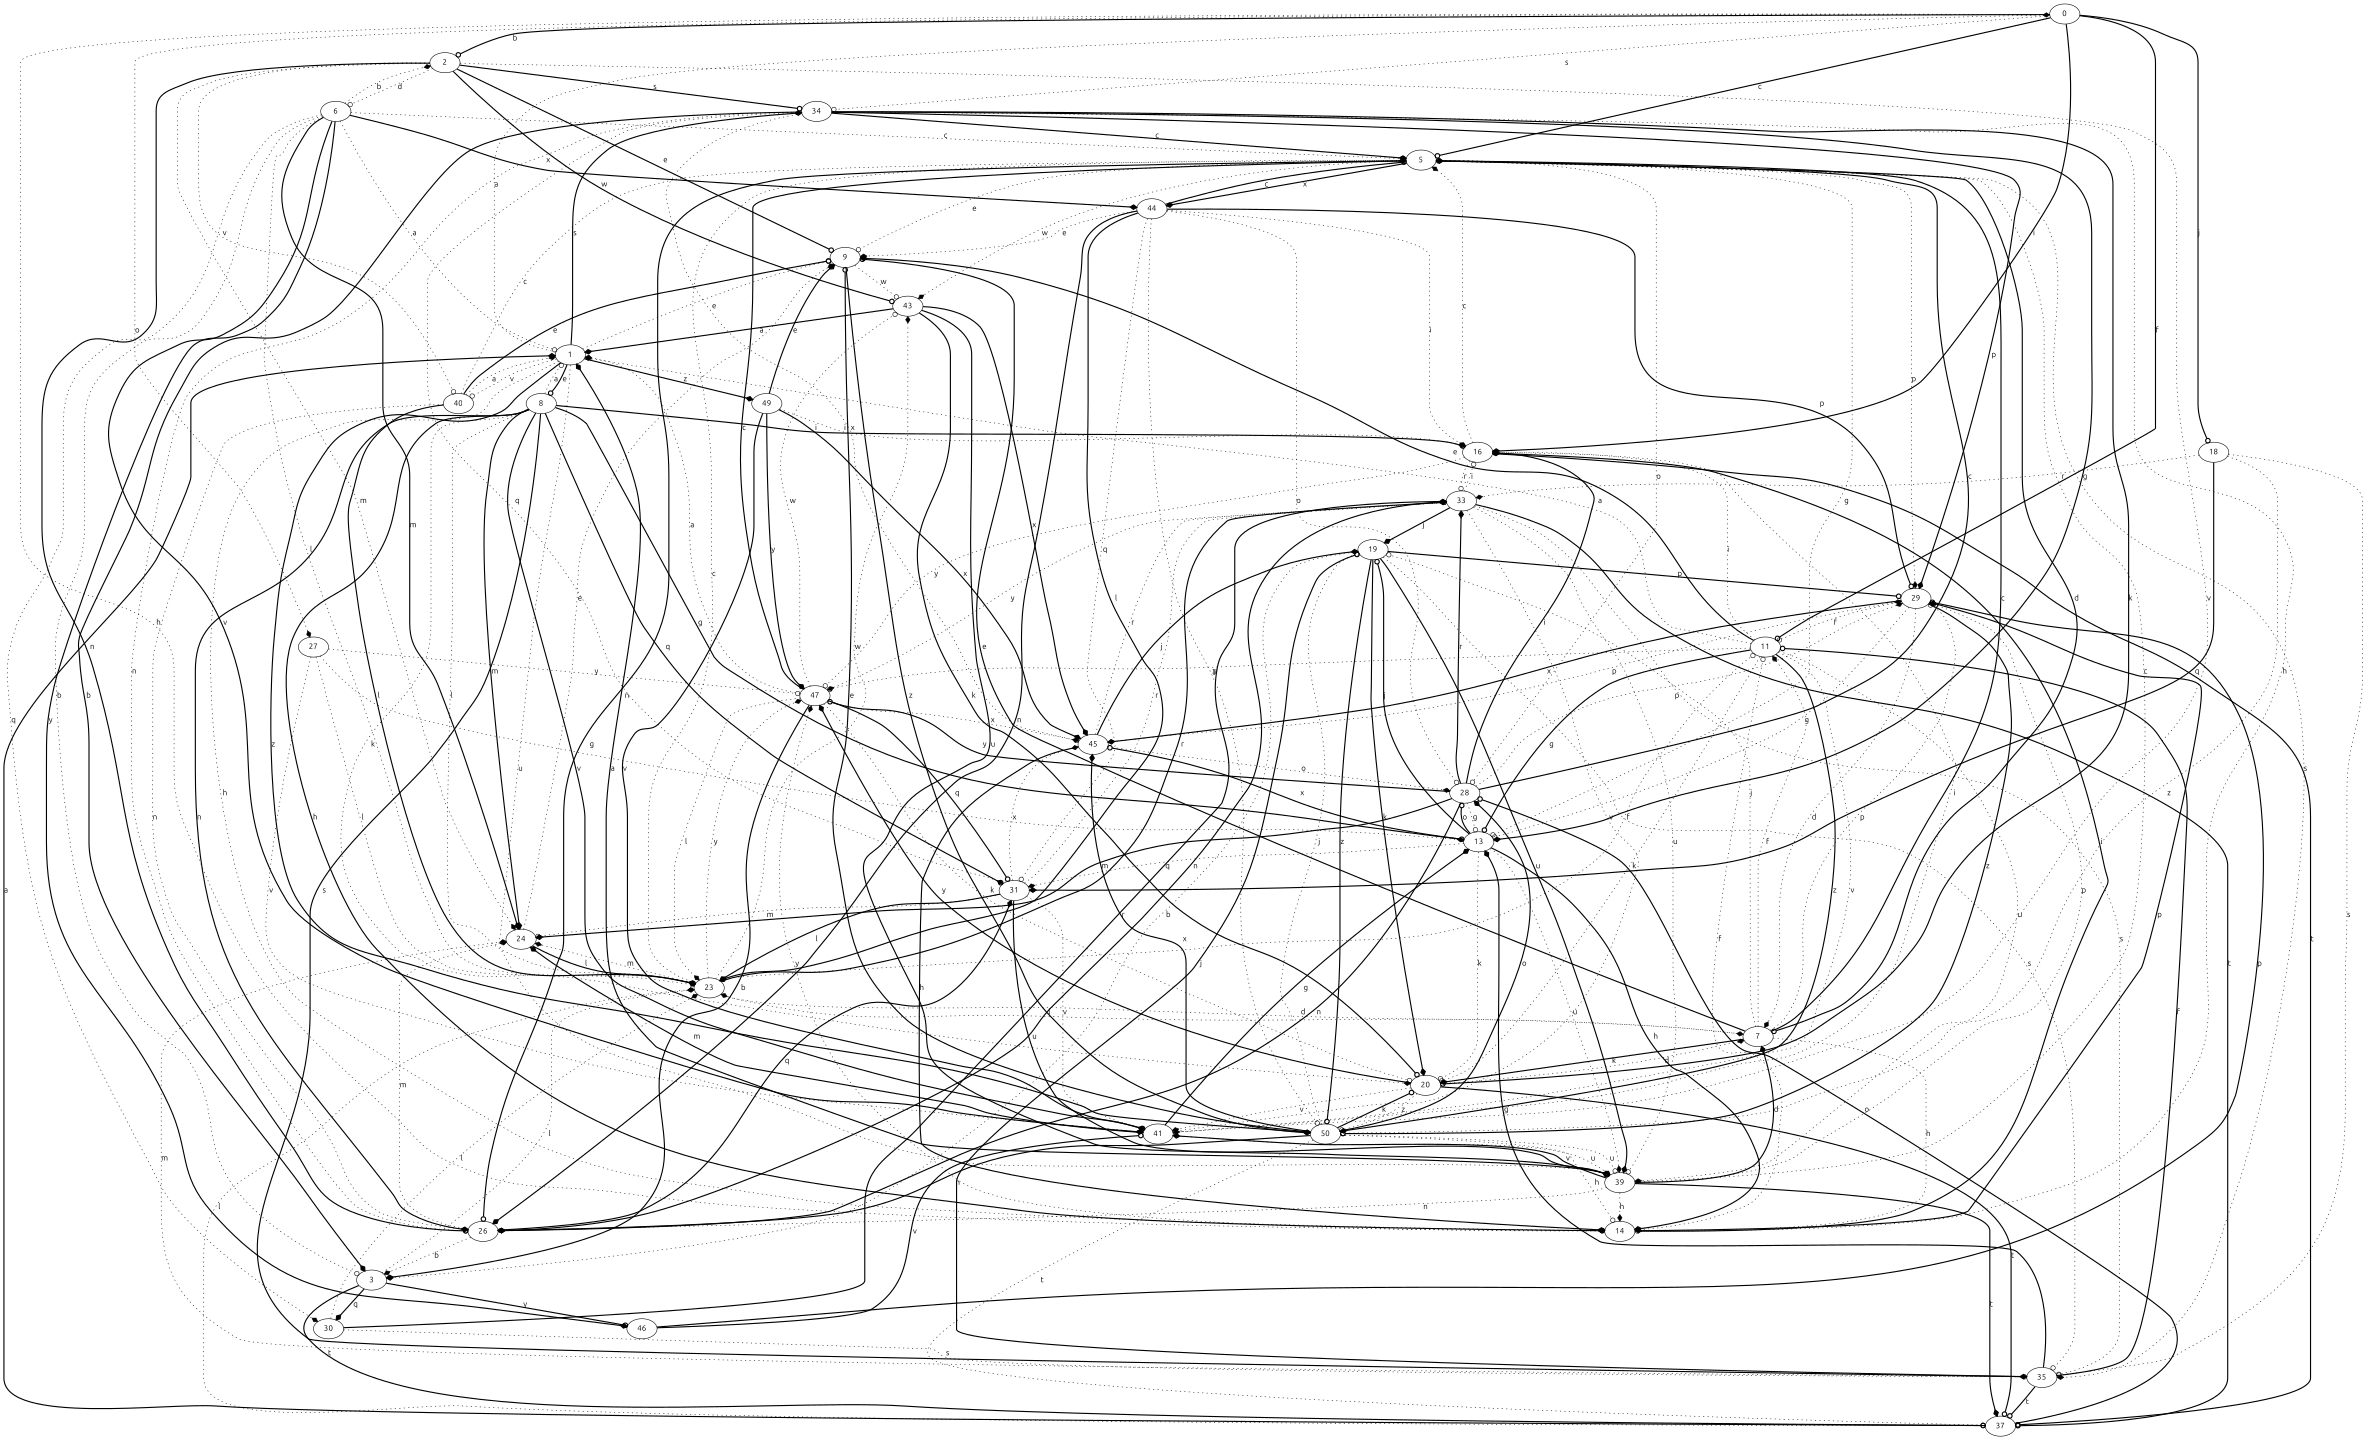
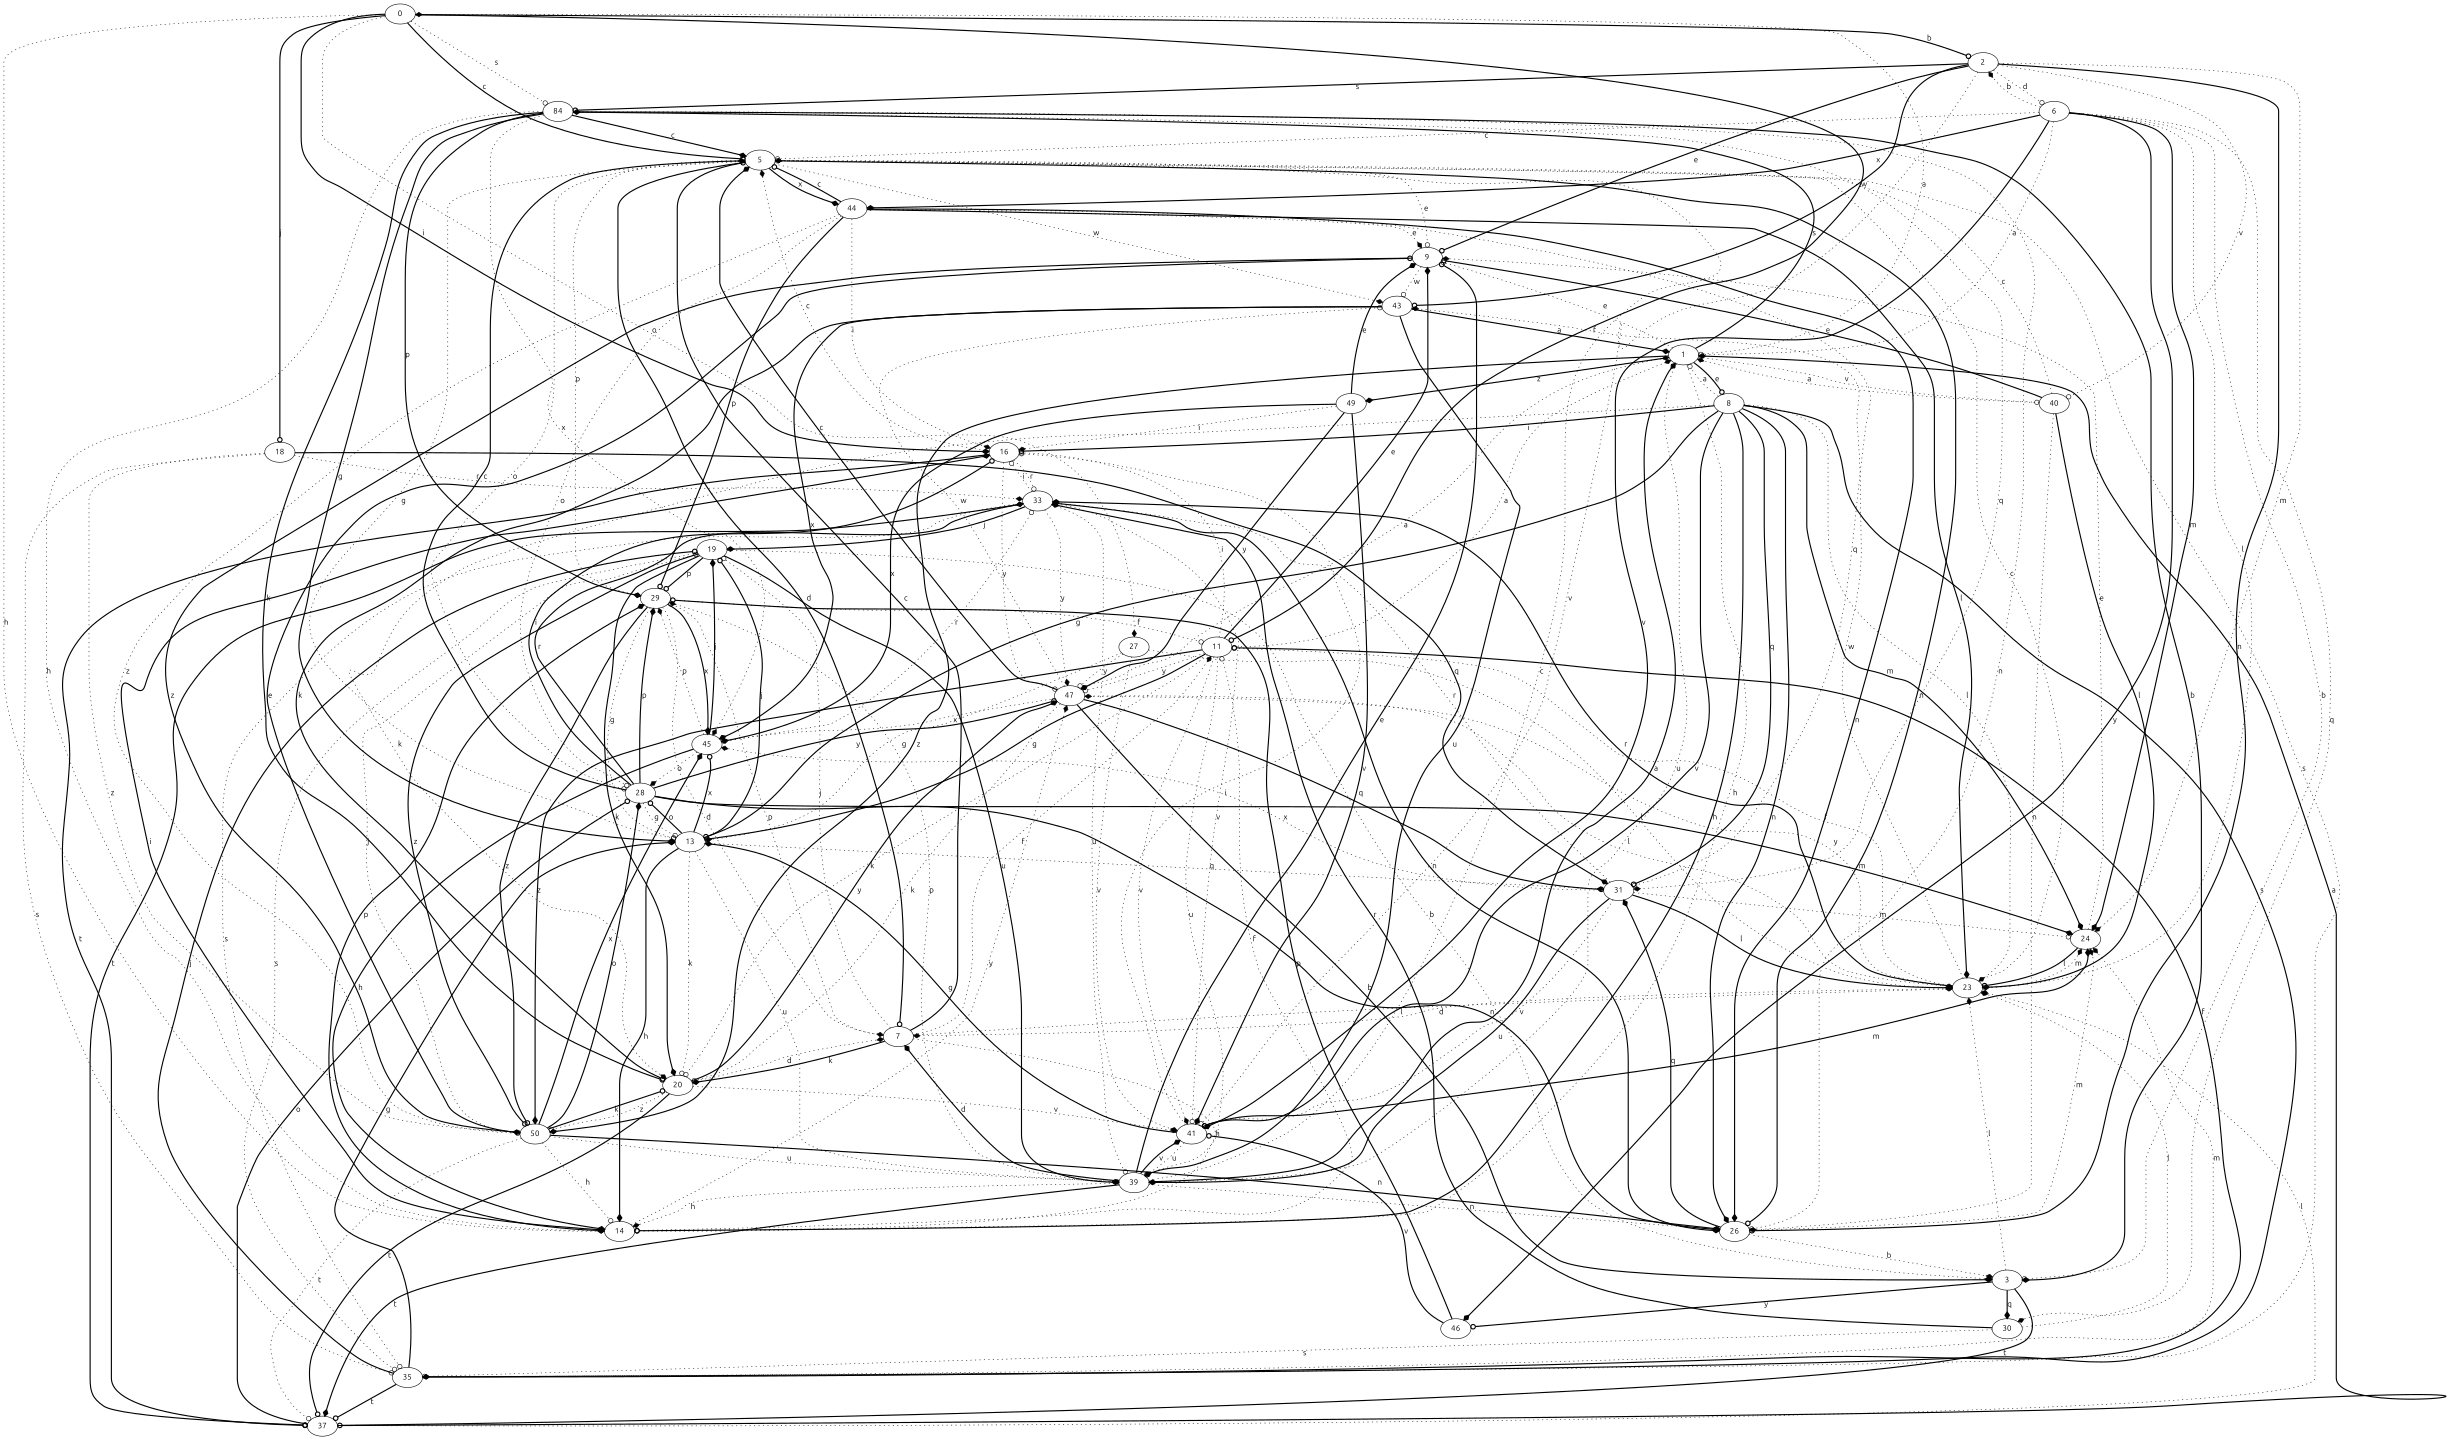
(817, 111) -> (558, 111)
(1667, 687) -> (641, 699)
(1135, 782) -> (1371, 731)
